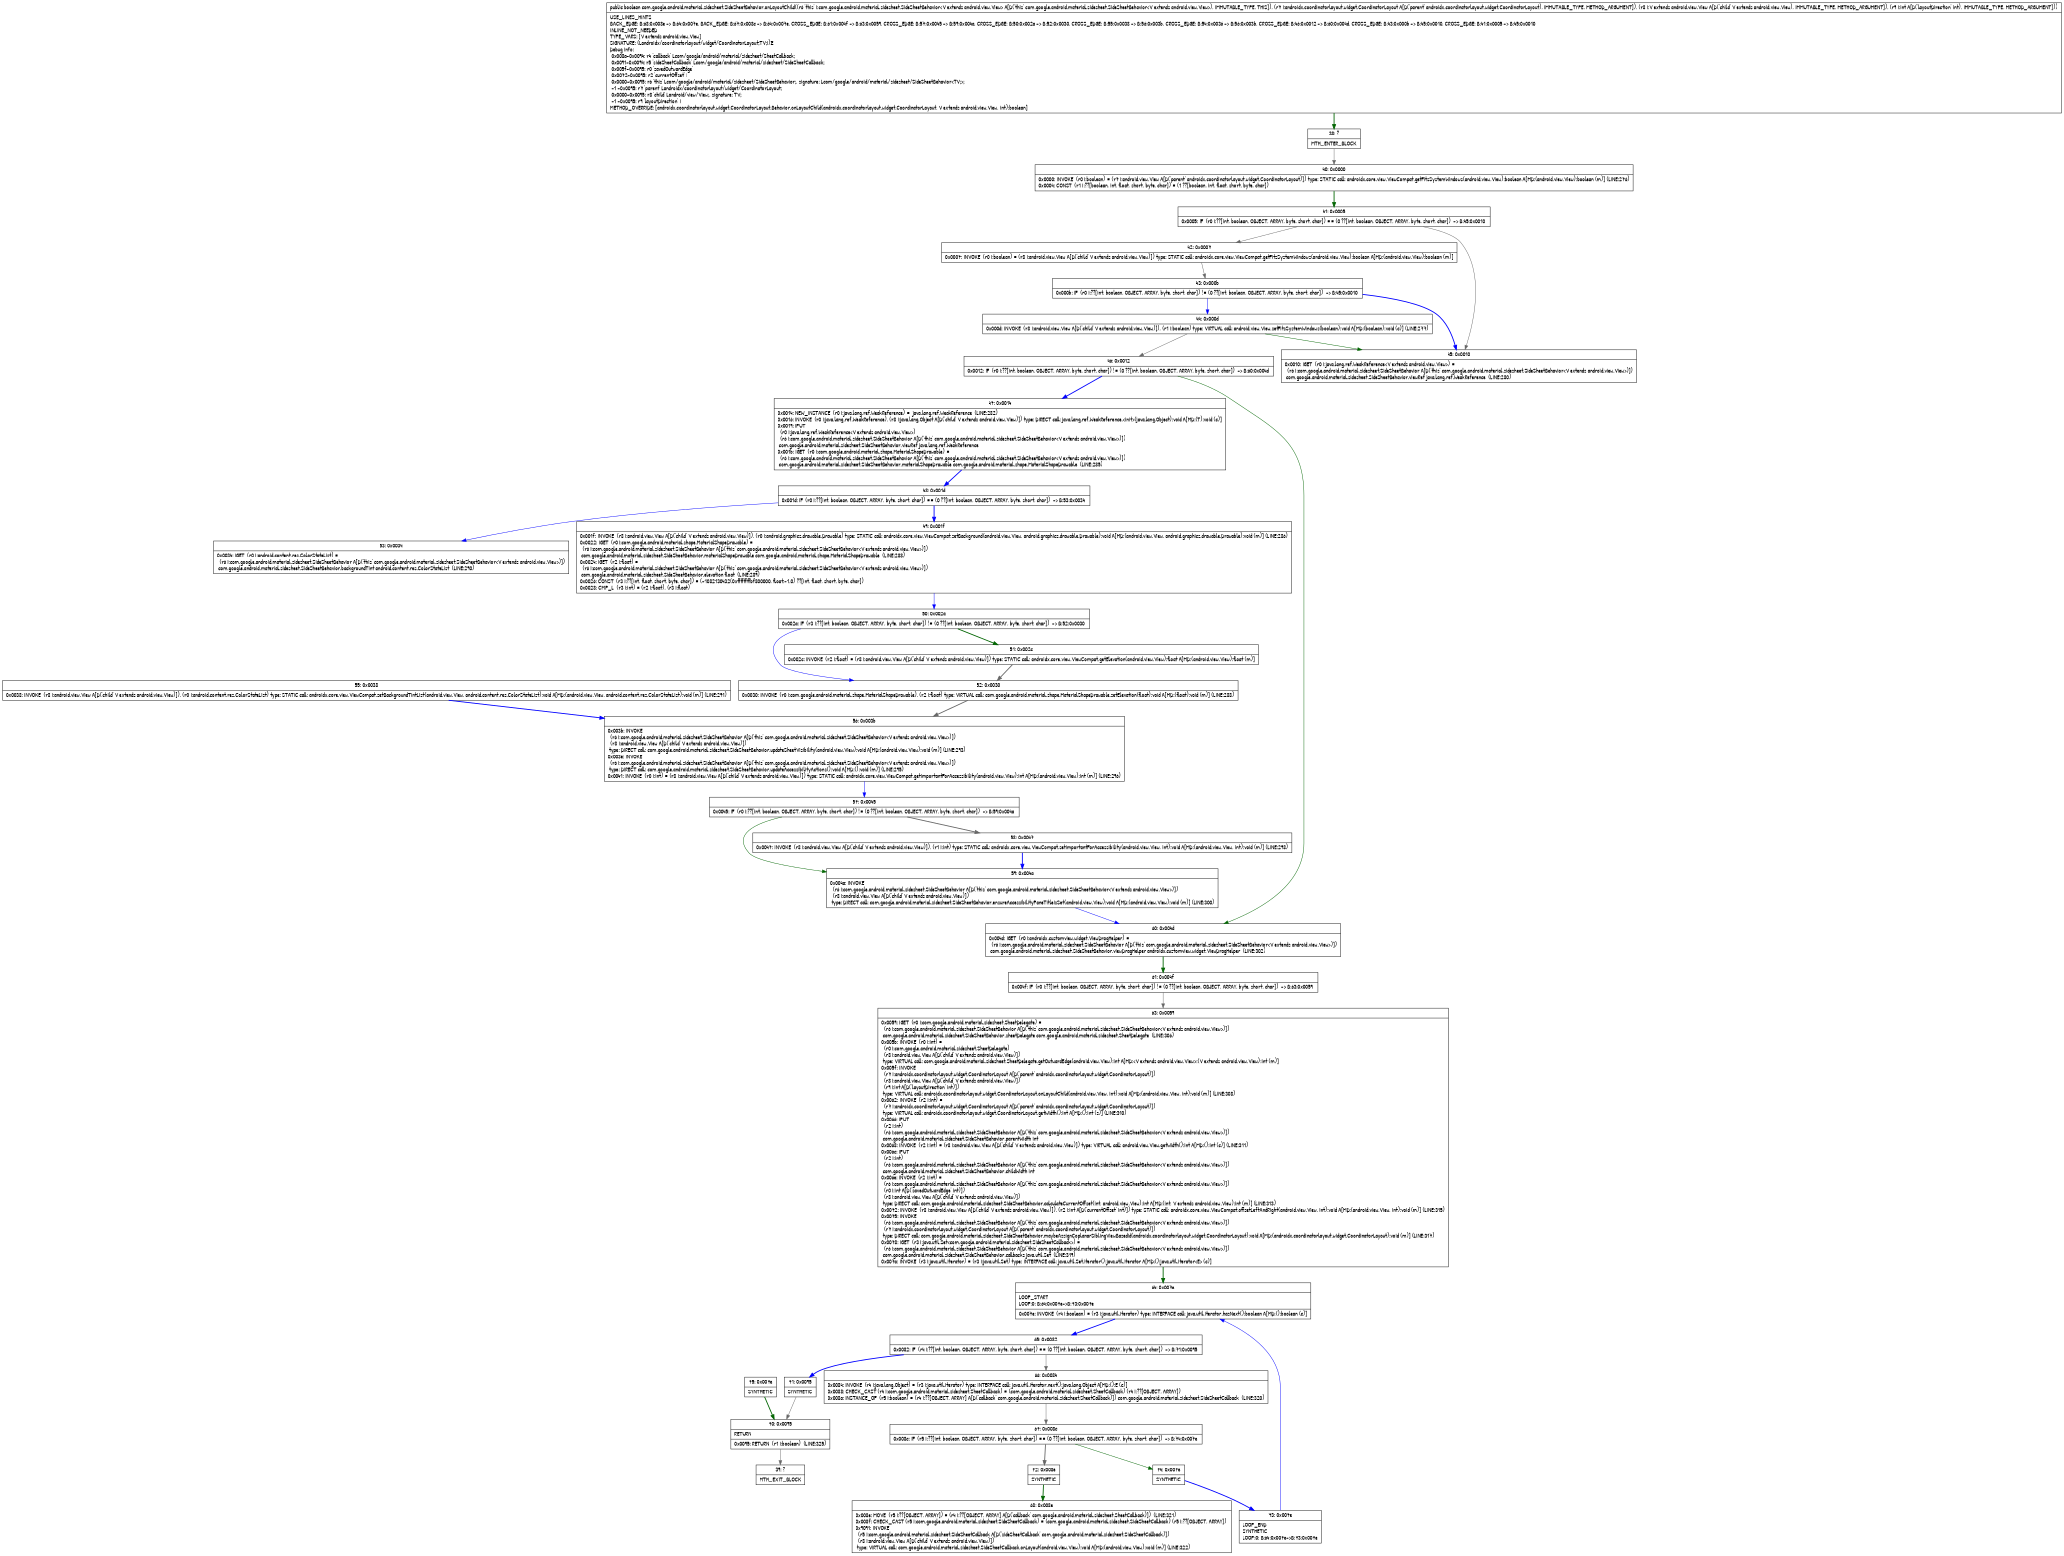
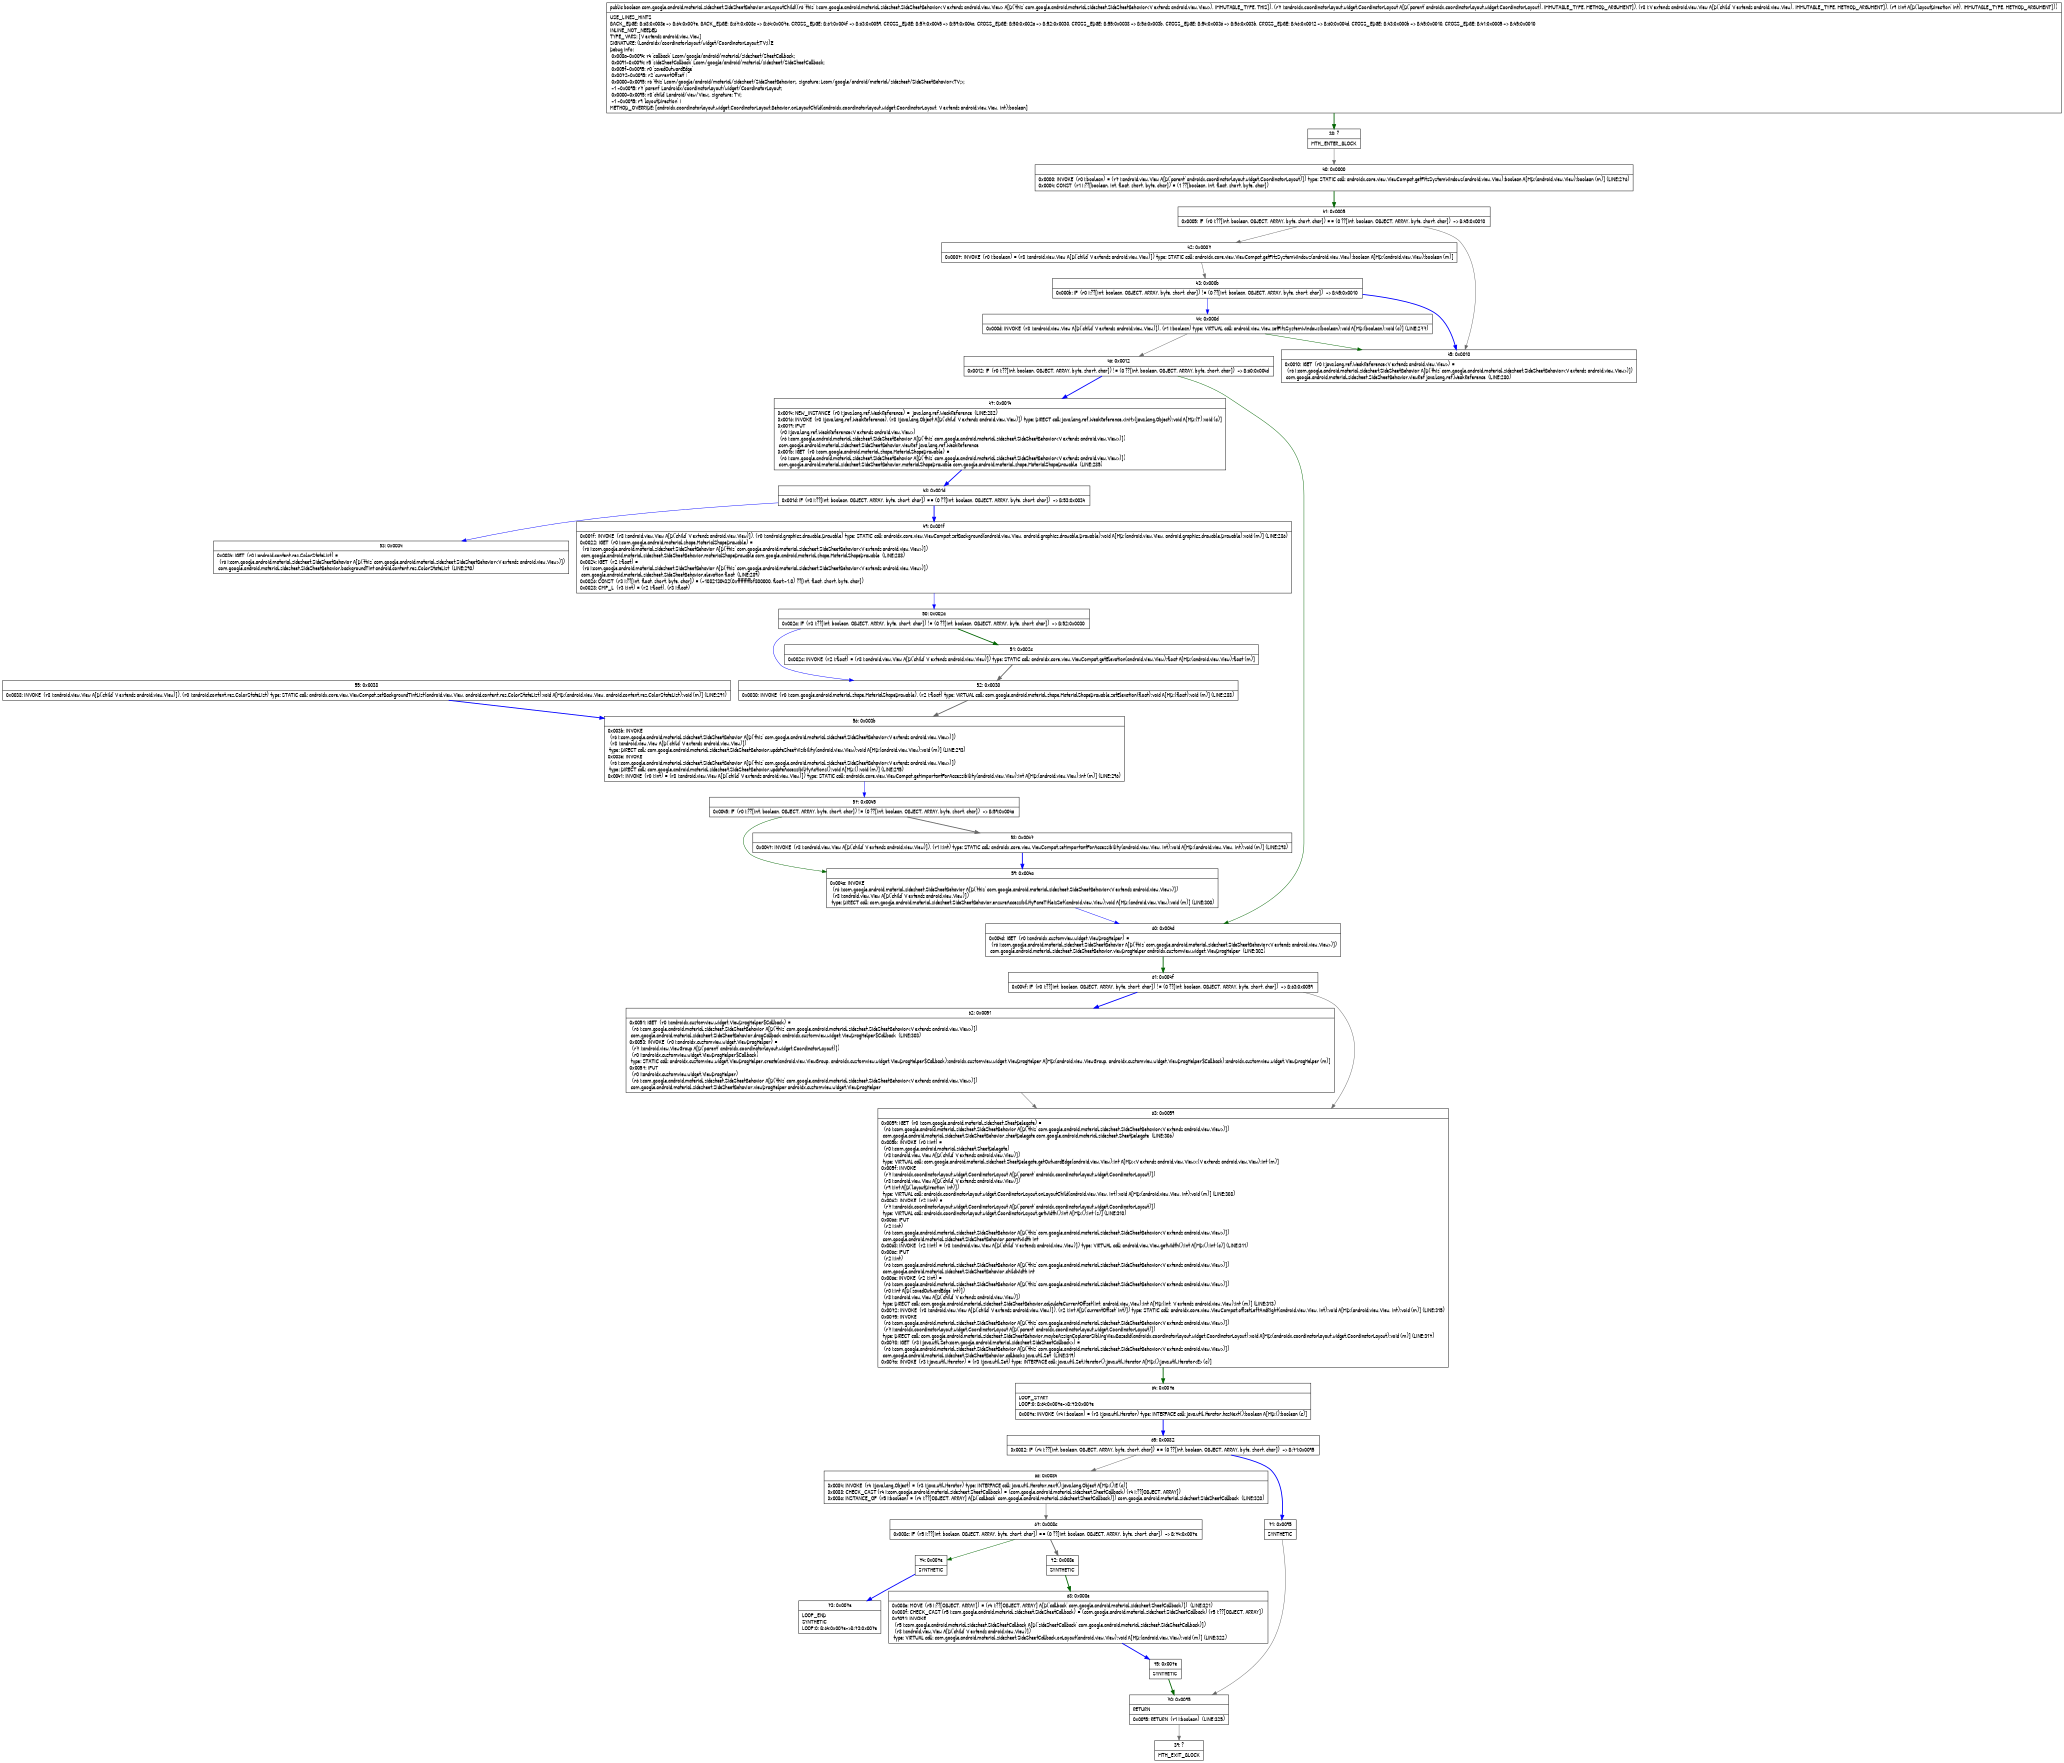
none -> (980, 1050)
(1280, 1403) -> none
none -> (1134, 1650)
